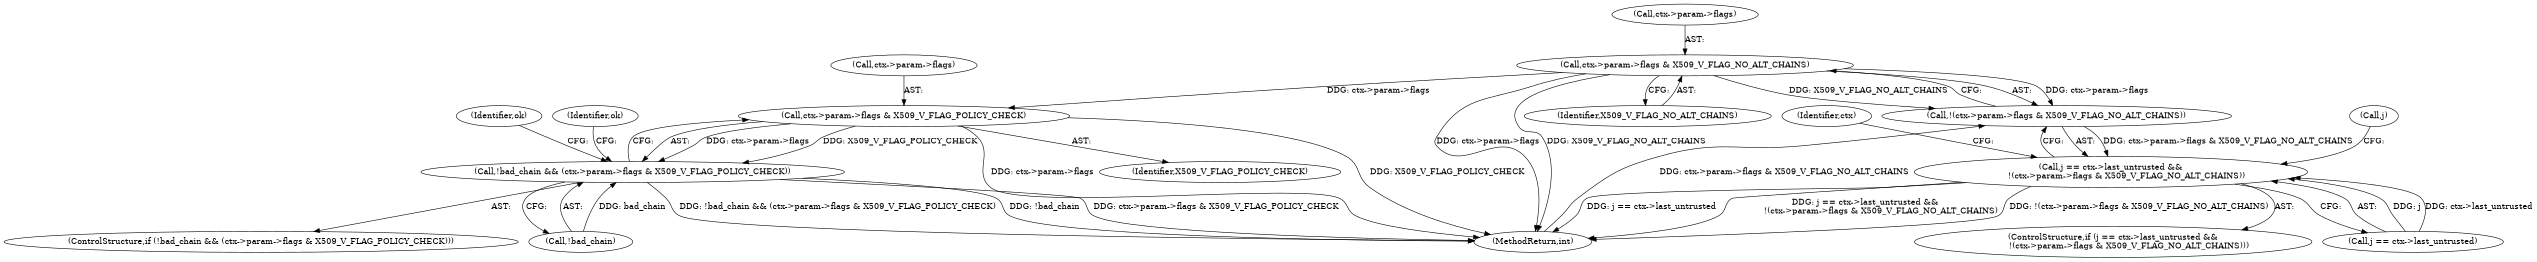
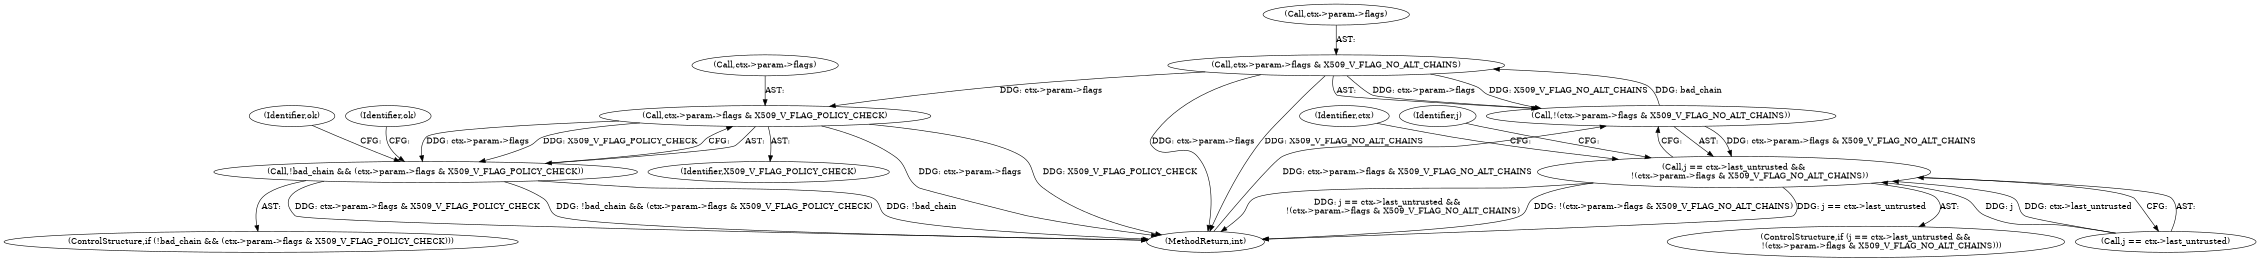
(1973, 91) -> (1689, 91)
(1648, 116) -> none
(2374, 116) -> (1438, 116)
(581, 242) -> none
